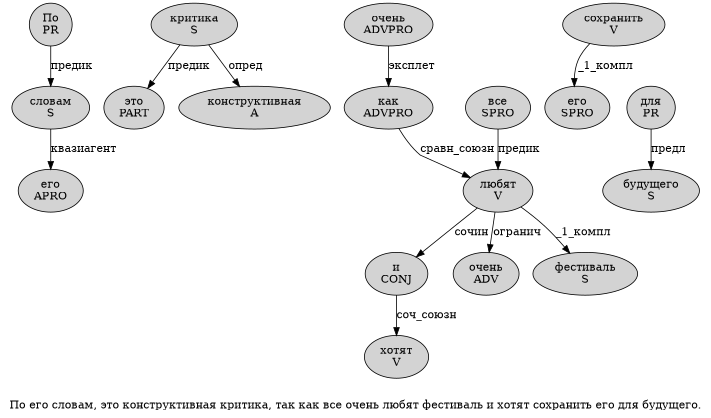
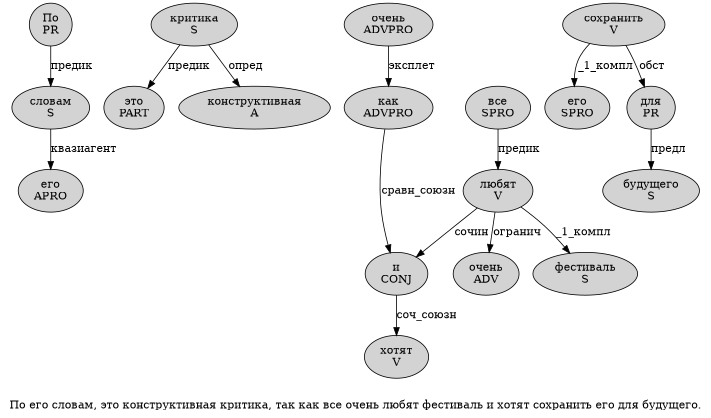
none -> (635, 62)
(426, 158) -> (380, 187)
